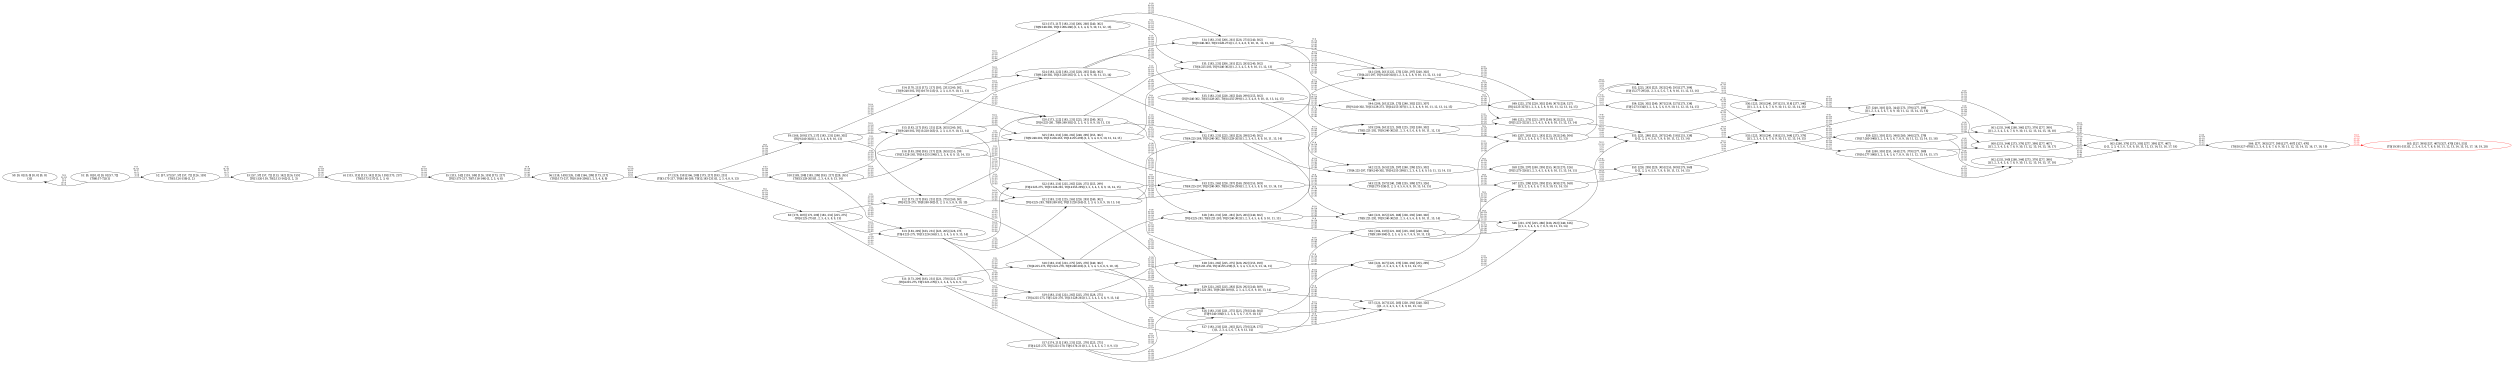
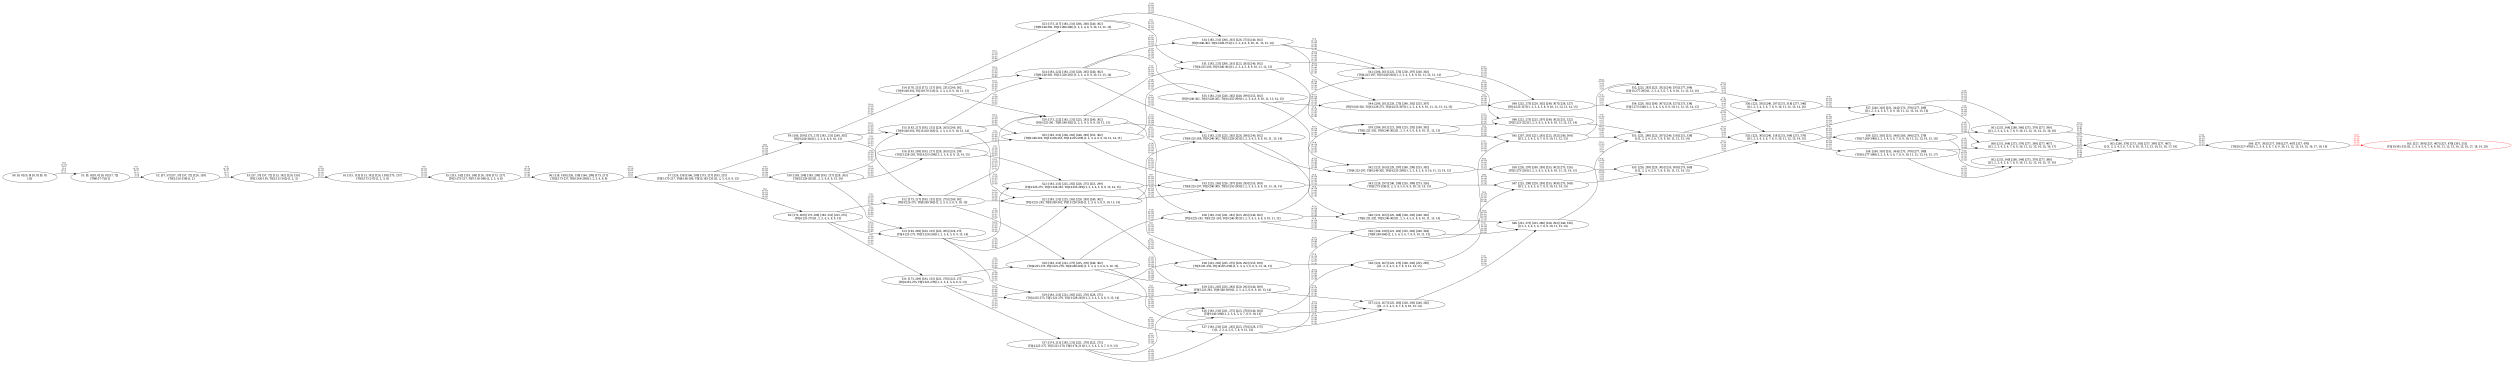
(67, 186) -> (64, 174)
